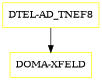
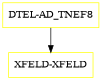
(51, 65) -> (51, 65)
